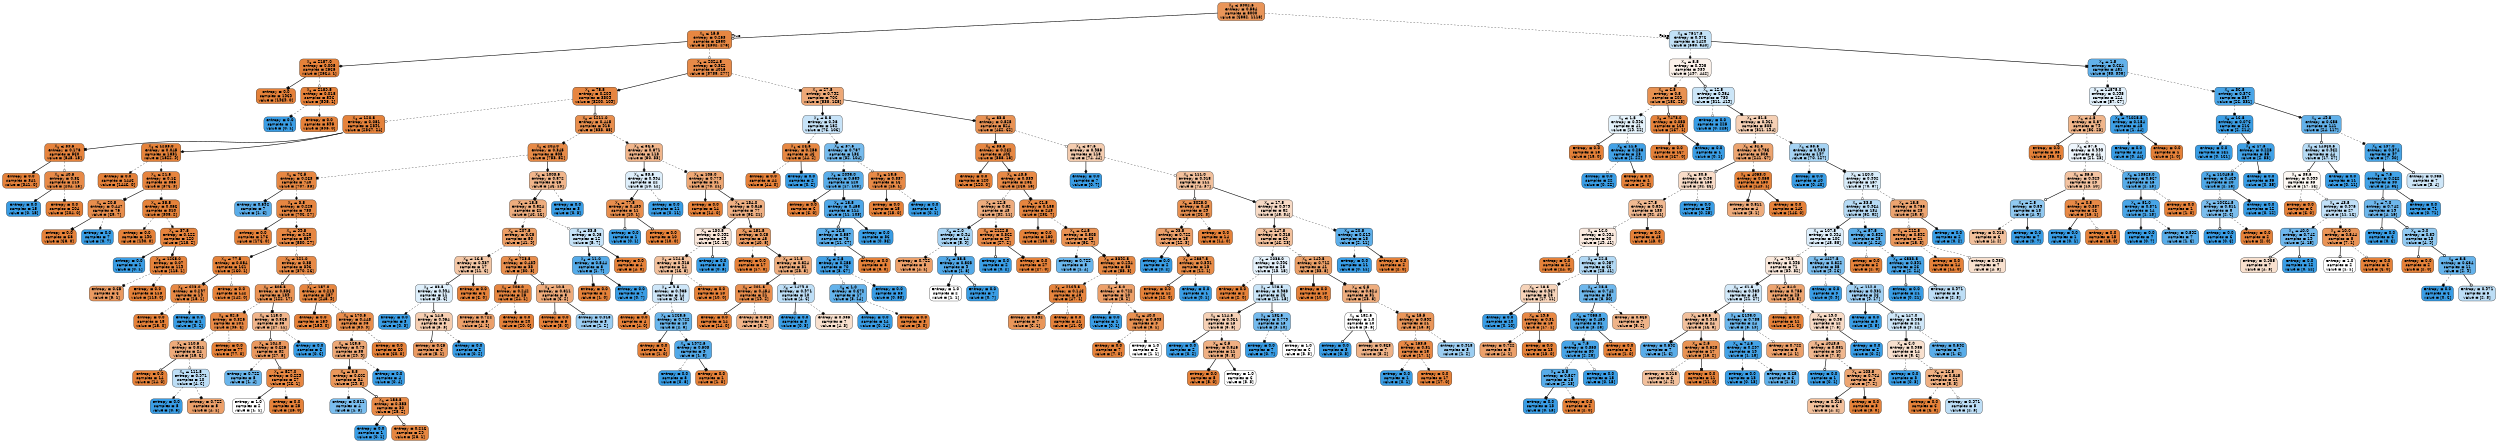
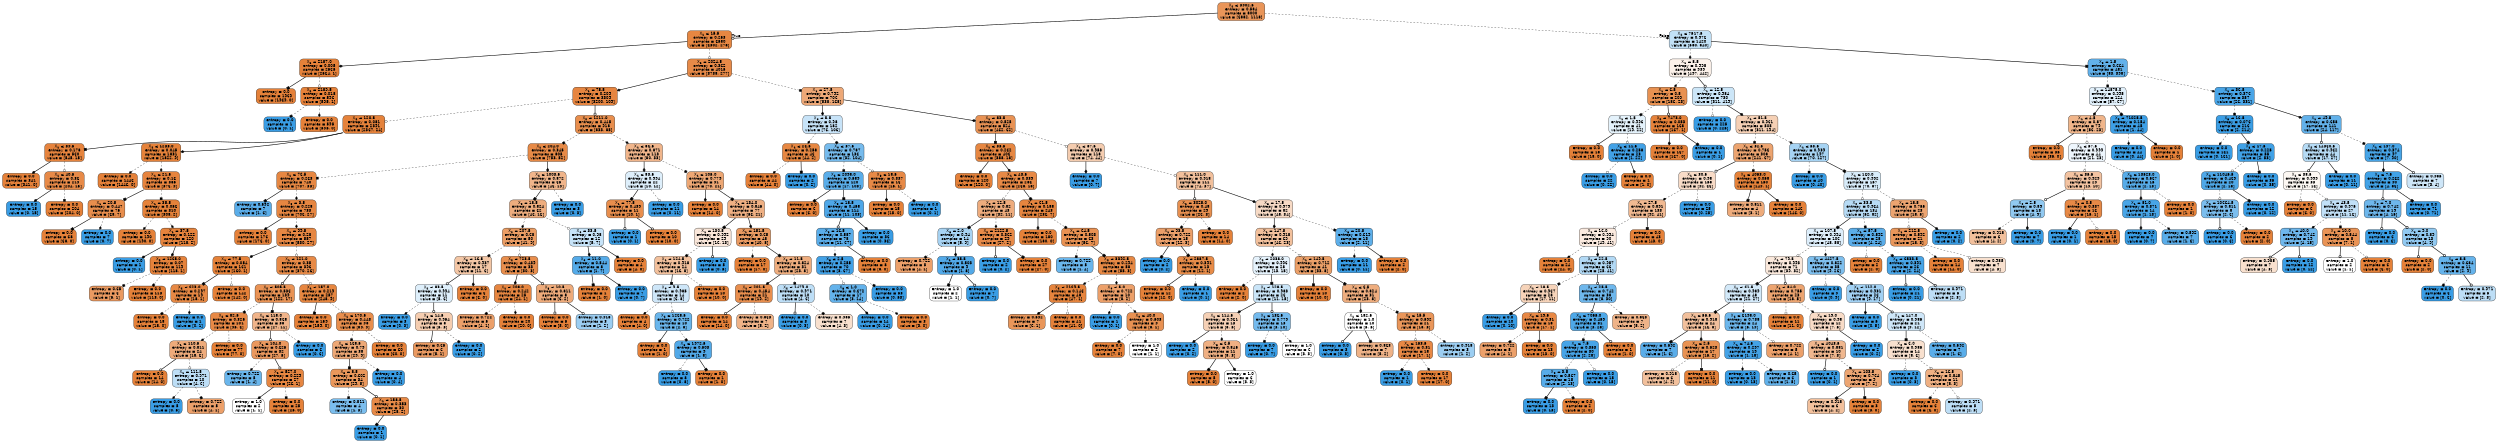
(410, 433) -> none
